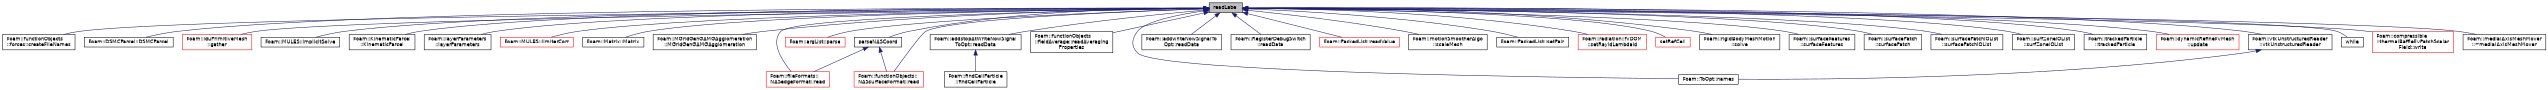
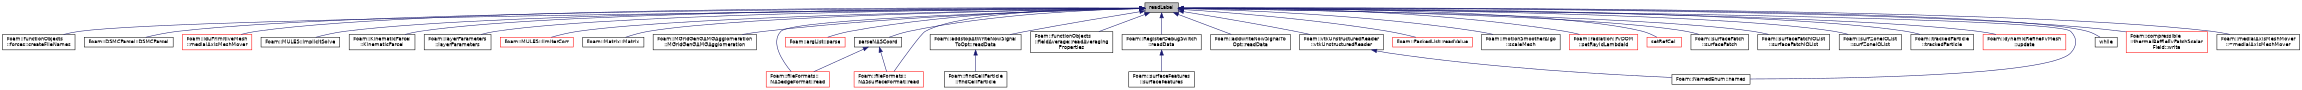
(1606, 18) -> (1162, 63)
(217, 42) -> (217, 42)
(1533, 42) -> none
(1740, 42) -> none
(889, 79) -> (889, 79)
(1708, 79) -> (1711, 79)
